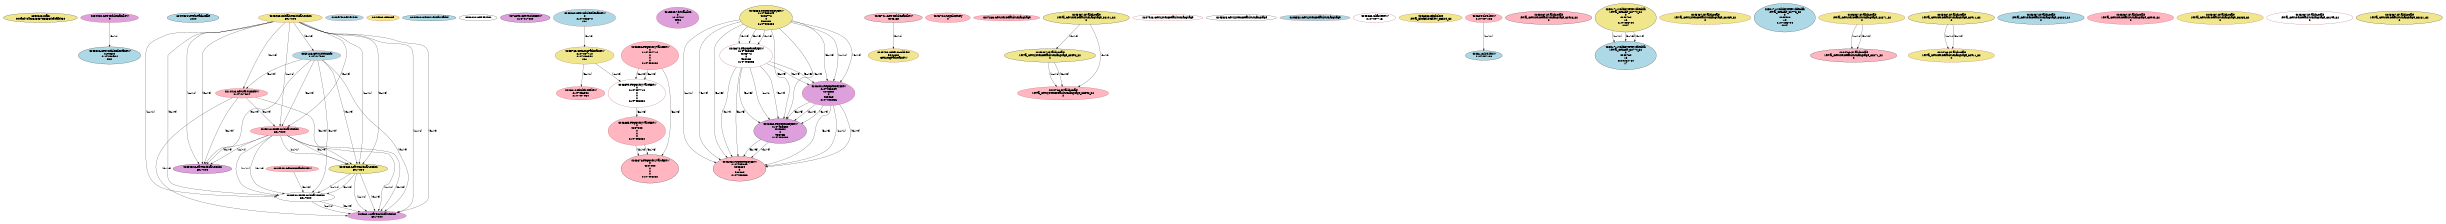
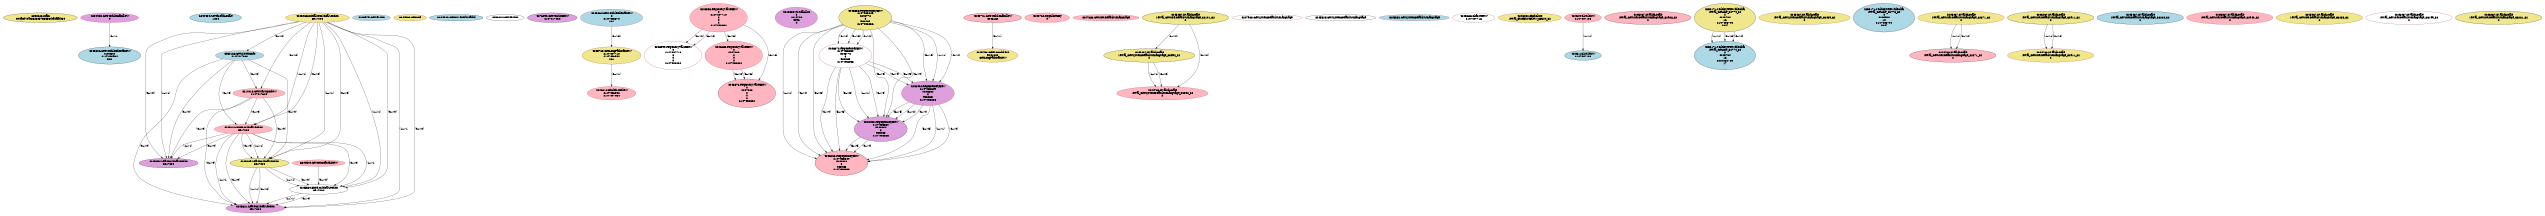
(607, 72) -> none
(637, 111) -> (726, 36)
(327, 127) -> none
